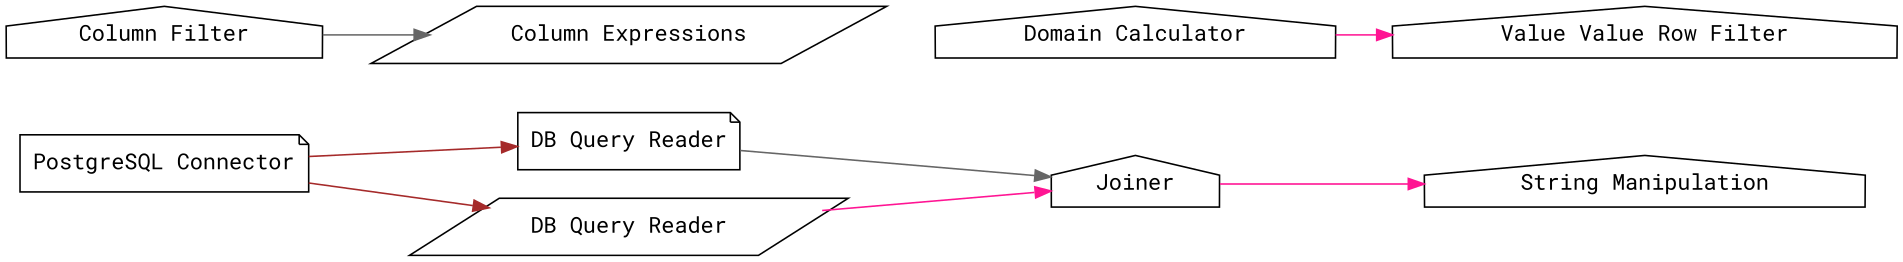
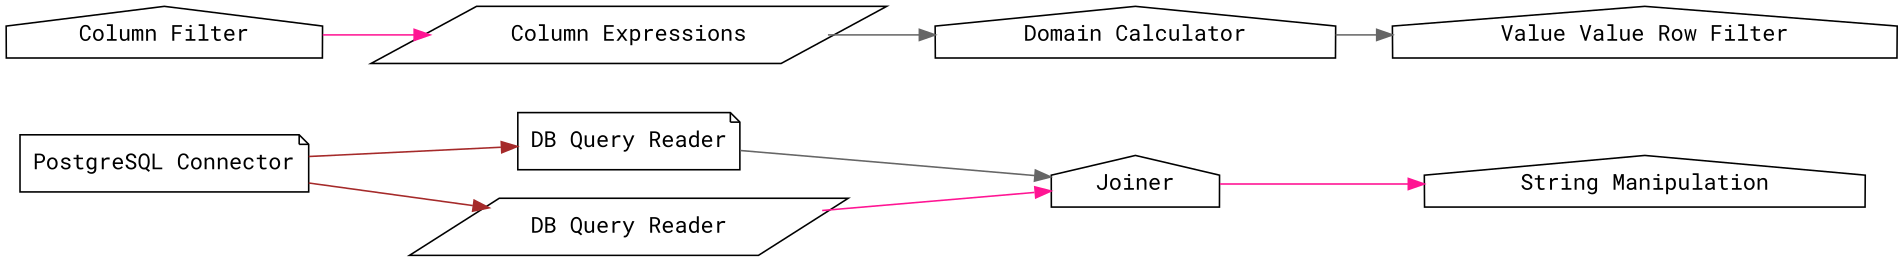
(368, 35) -> (368, 35)
none -> (873, 35)
(1356, 35) -> (1356, 35)
